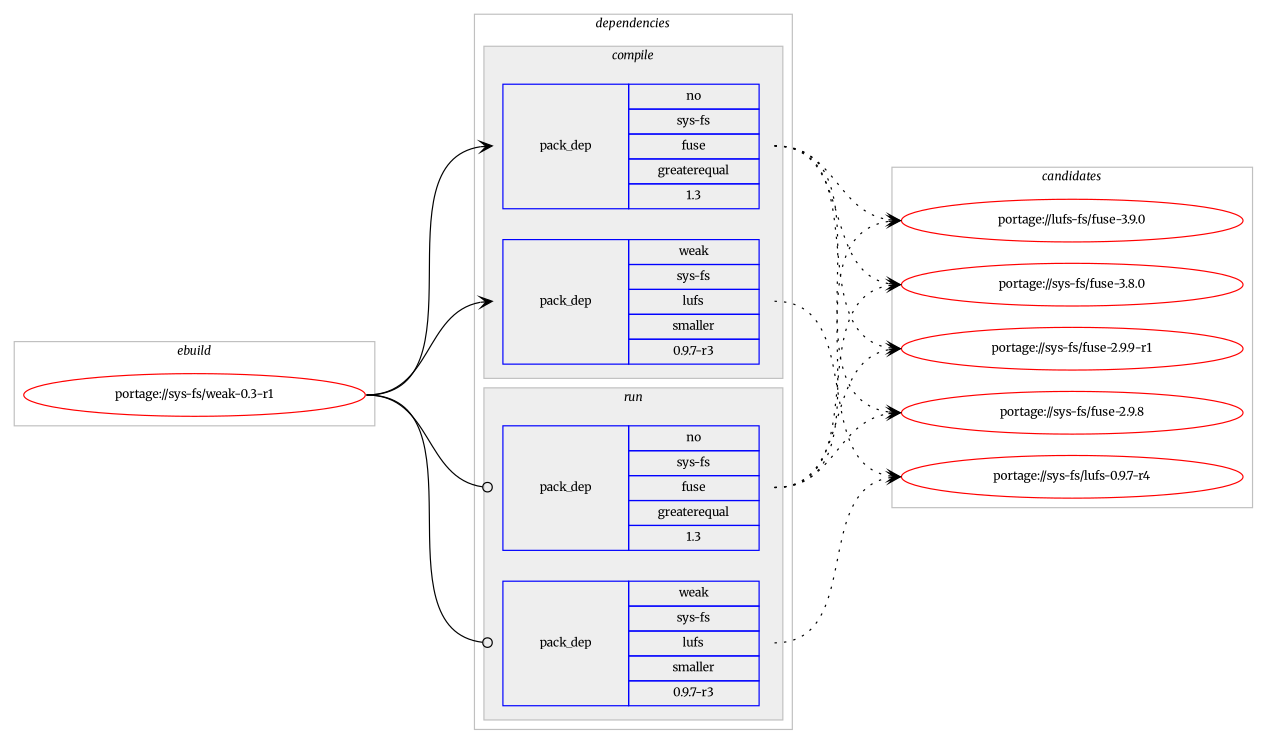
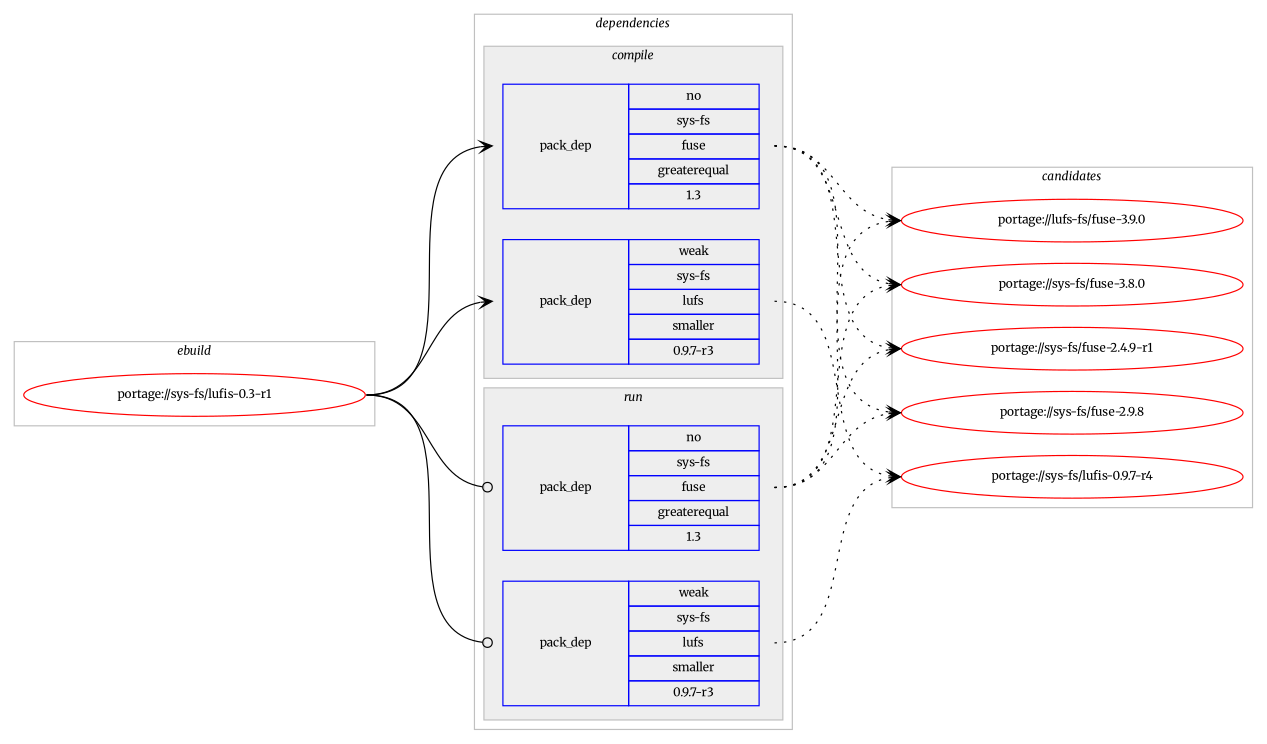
(1072, 349) -> (1072, 349)
(195, 395) -> (195, 395)
(1072, 477) -> (1072, 477)
